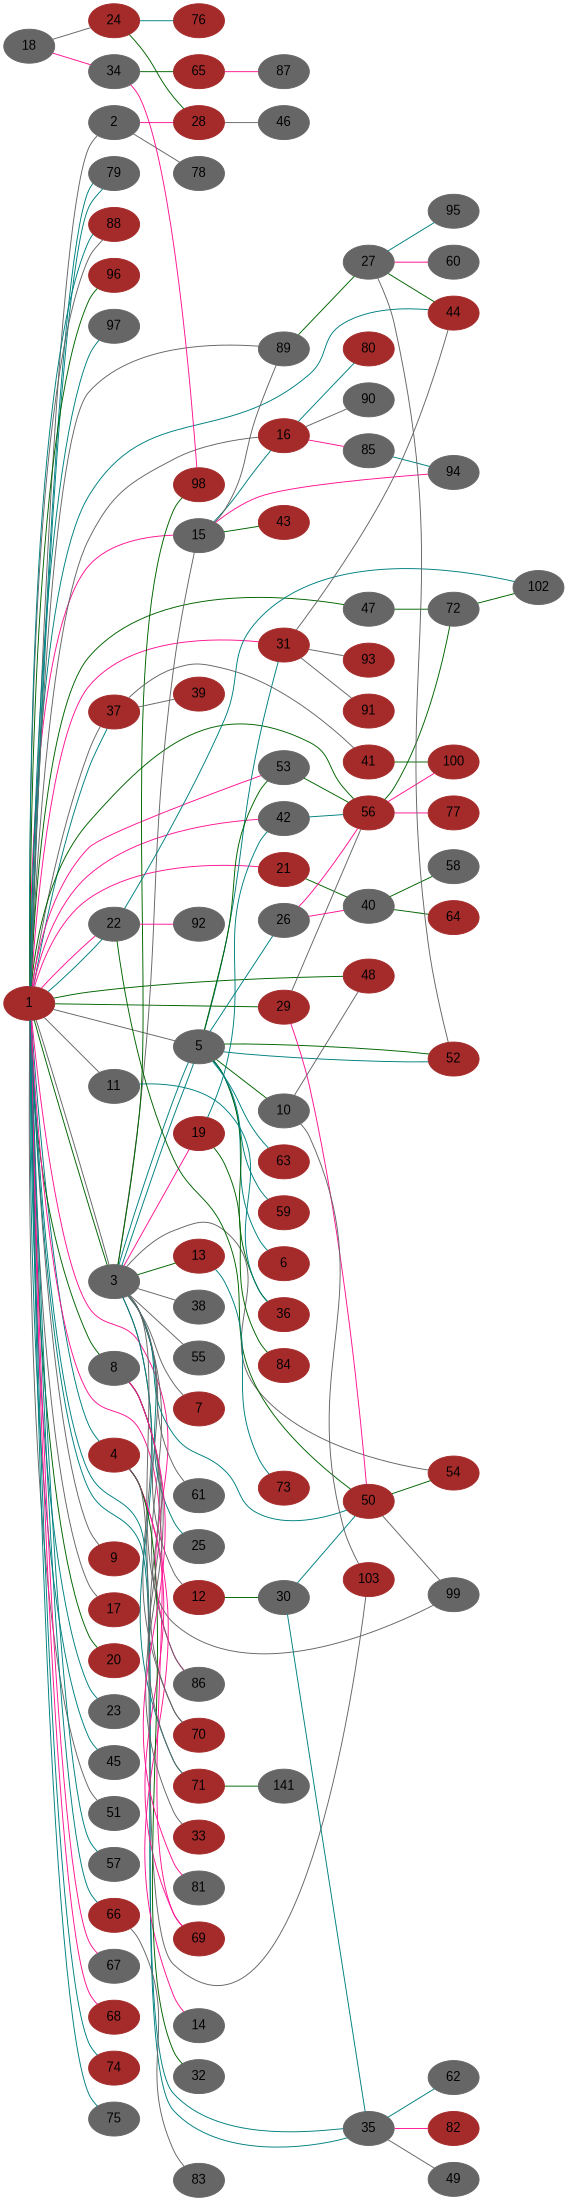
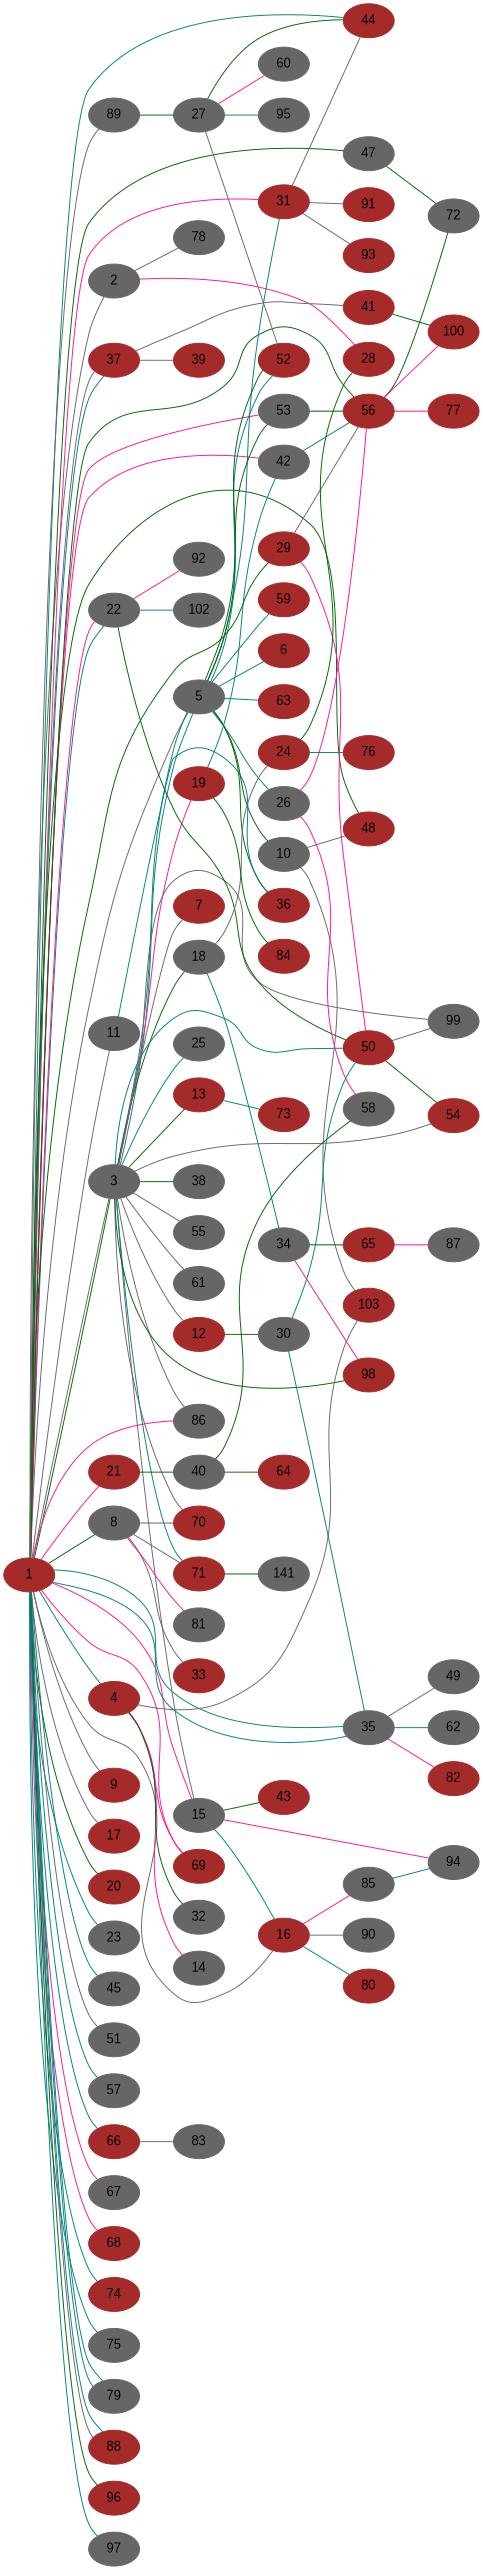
(72, 59) -> (247, 1100)
(284, 123) -> none
(248, 445) -> none
(496, 598) -> none
(332, 912) -> (328, 969)
none -> (156, 1026)
(157, 1294) -> (157, 1182)
